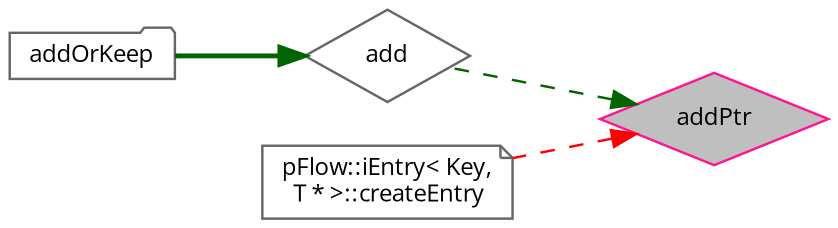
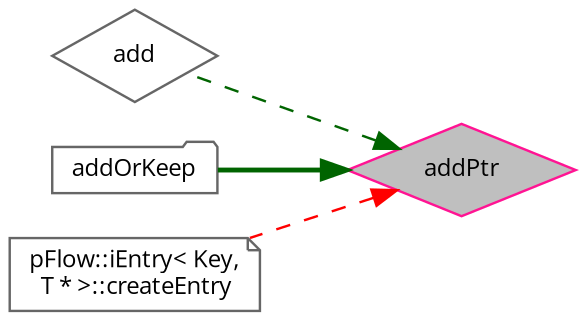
(227, 56) -> (270, 170)
